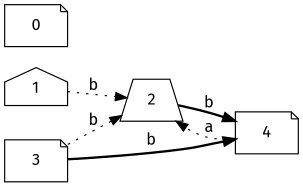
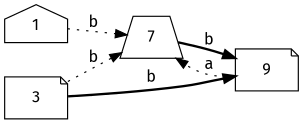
(36, 26) -> none
(151, 100) -> (151, 37)
(267, 133) -> (267, 70)
